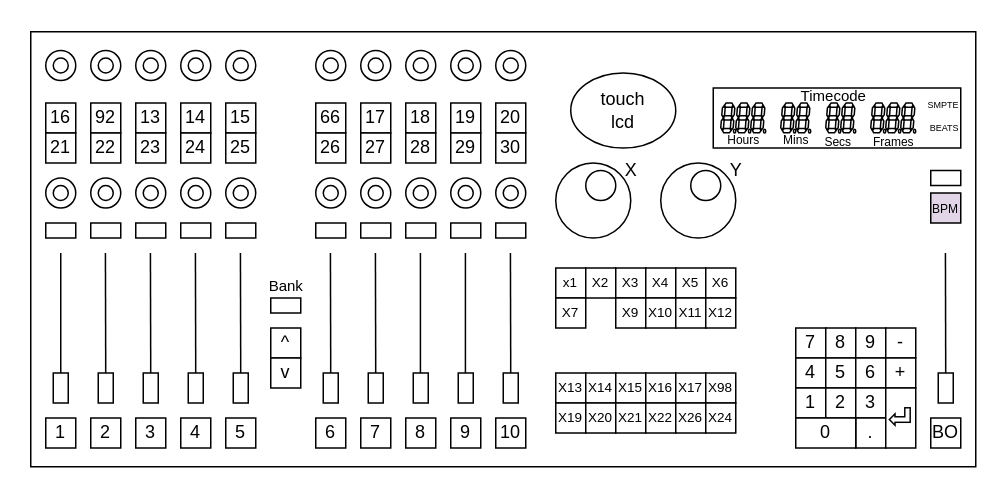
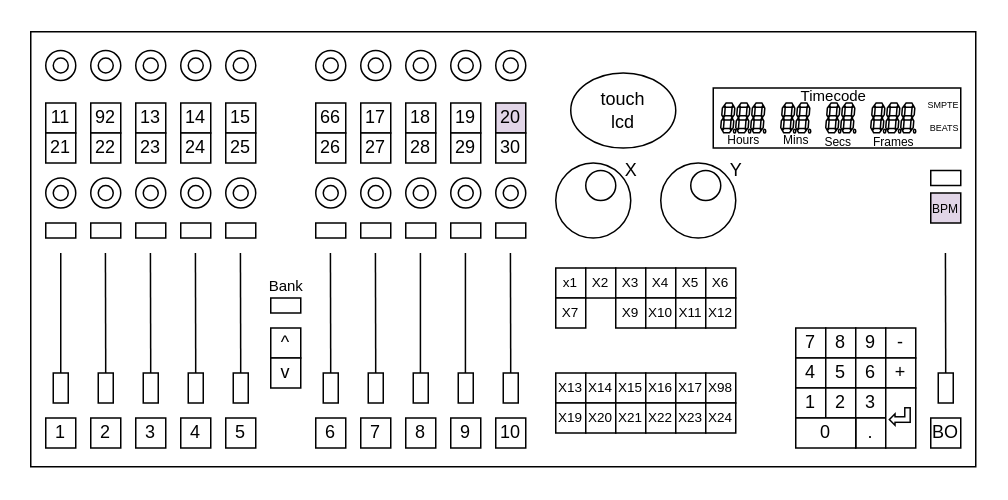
(61, 118) -> (61, 118)
(511, 118) -> (511, 118)
(691, 418) -> (691, 418)
